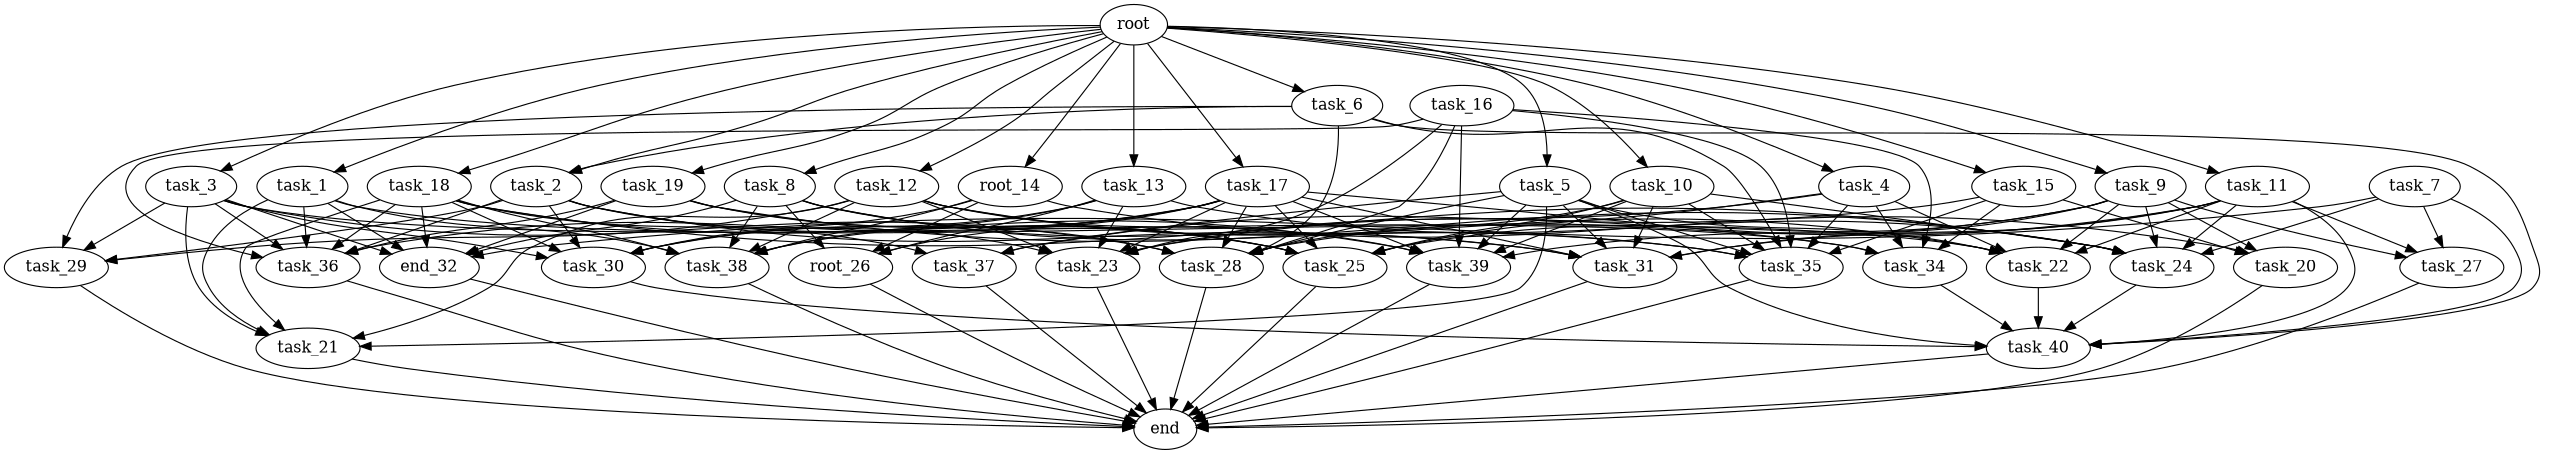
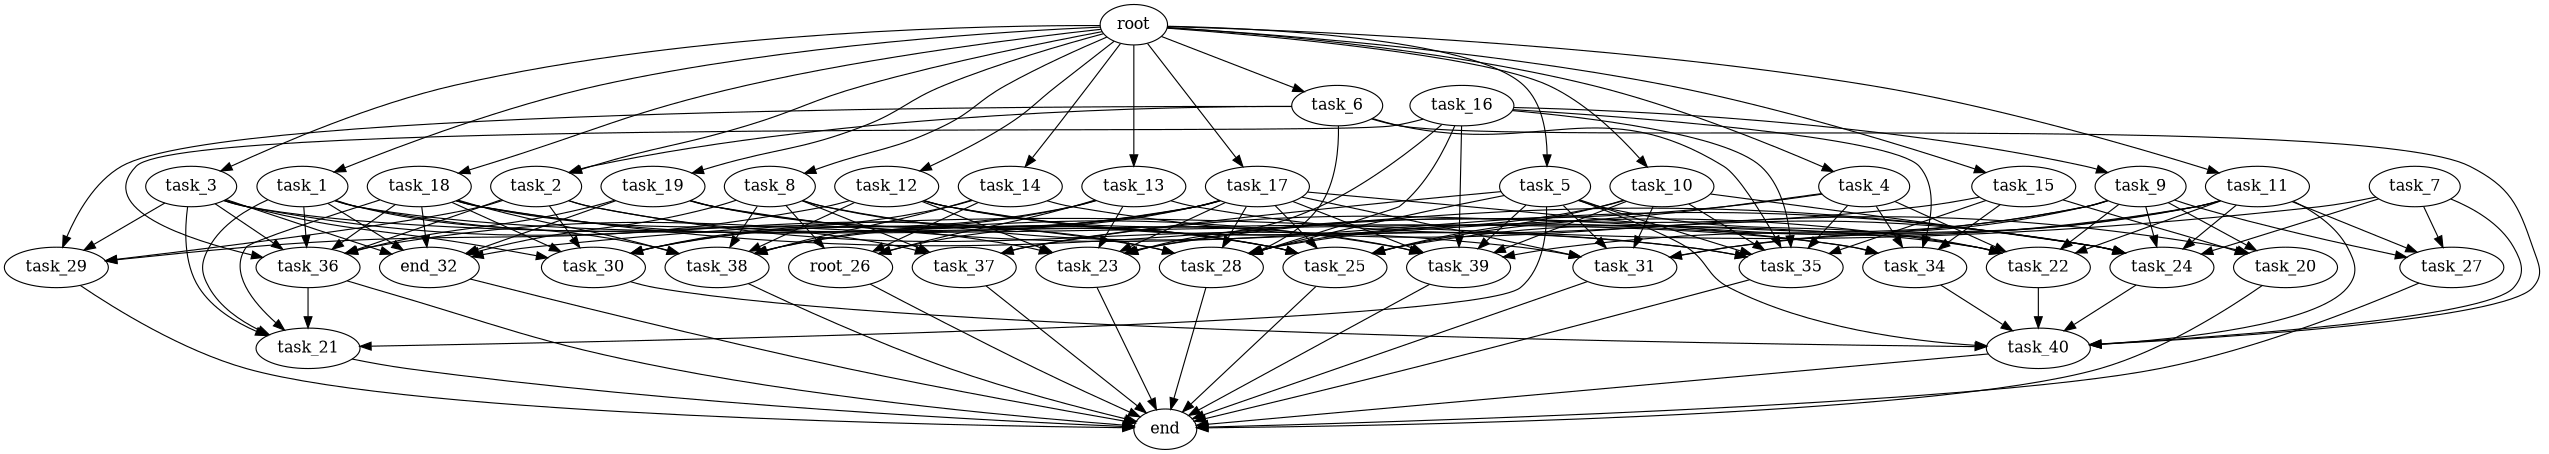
(1637, 67) -> (1792, 124)
(1010, 187) -> (1010, 187)
(804, 228) -> (687, 229)
(1185, 235) -> (861, 224)
(512, 263) -> (308, 302)
